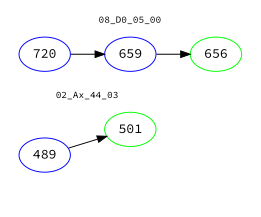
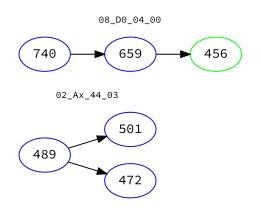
(130, 20) -> (130, 20)
(45, 54) -> (45, 54)
(216, 54) -> (216, 54)
(130, 129) -> (130, 129)
none -> (130, 181)
